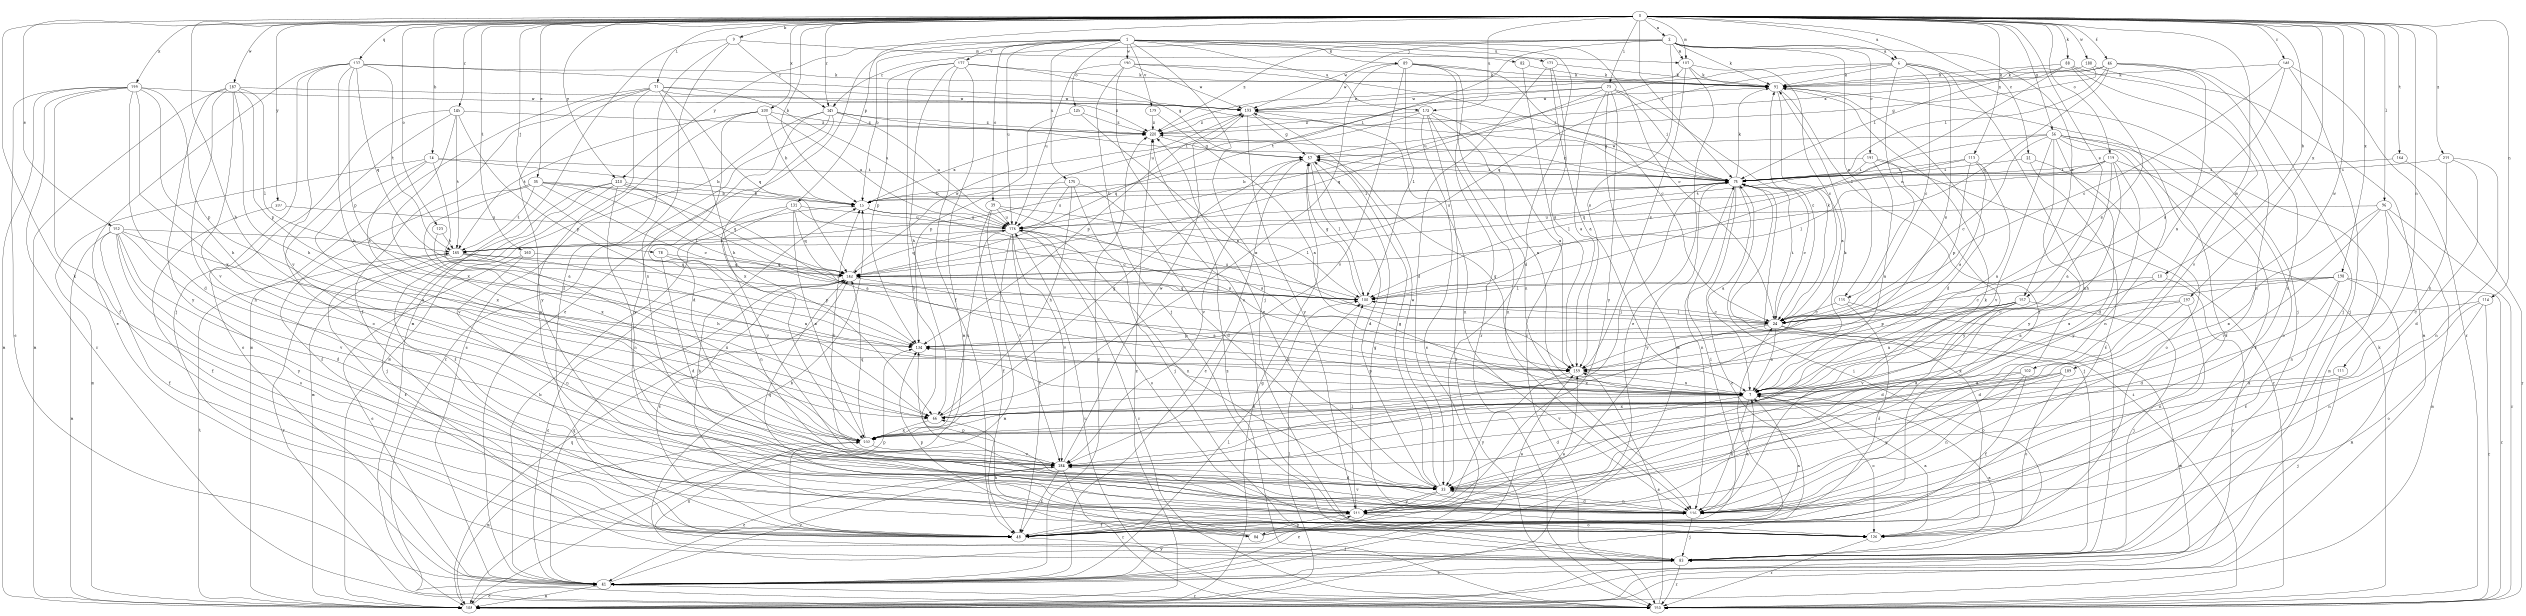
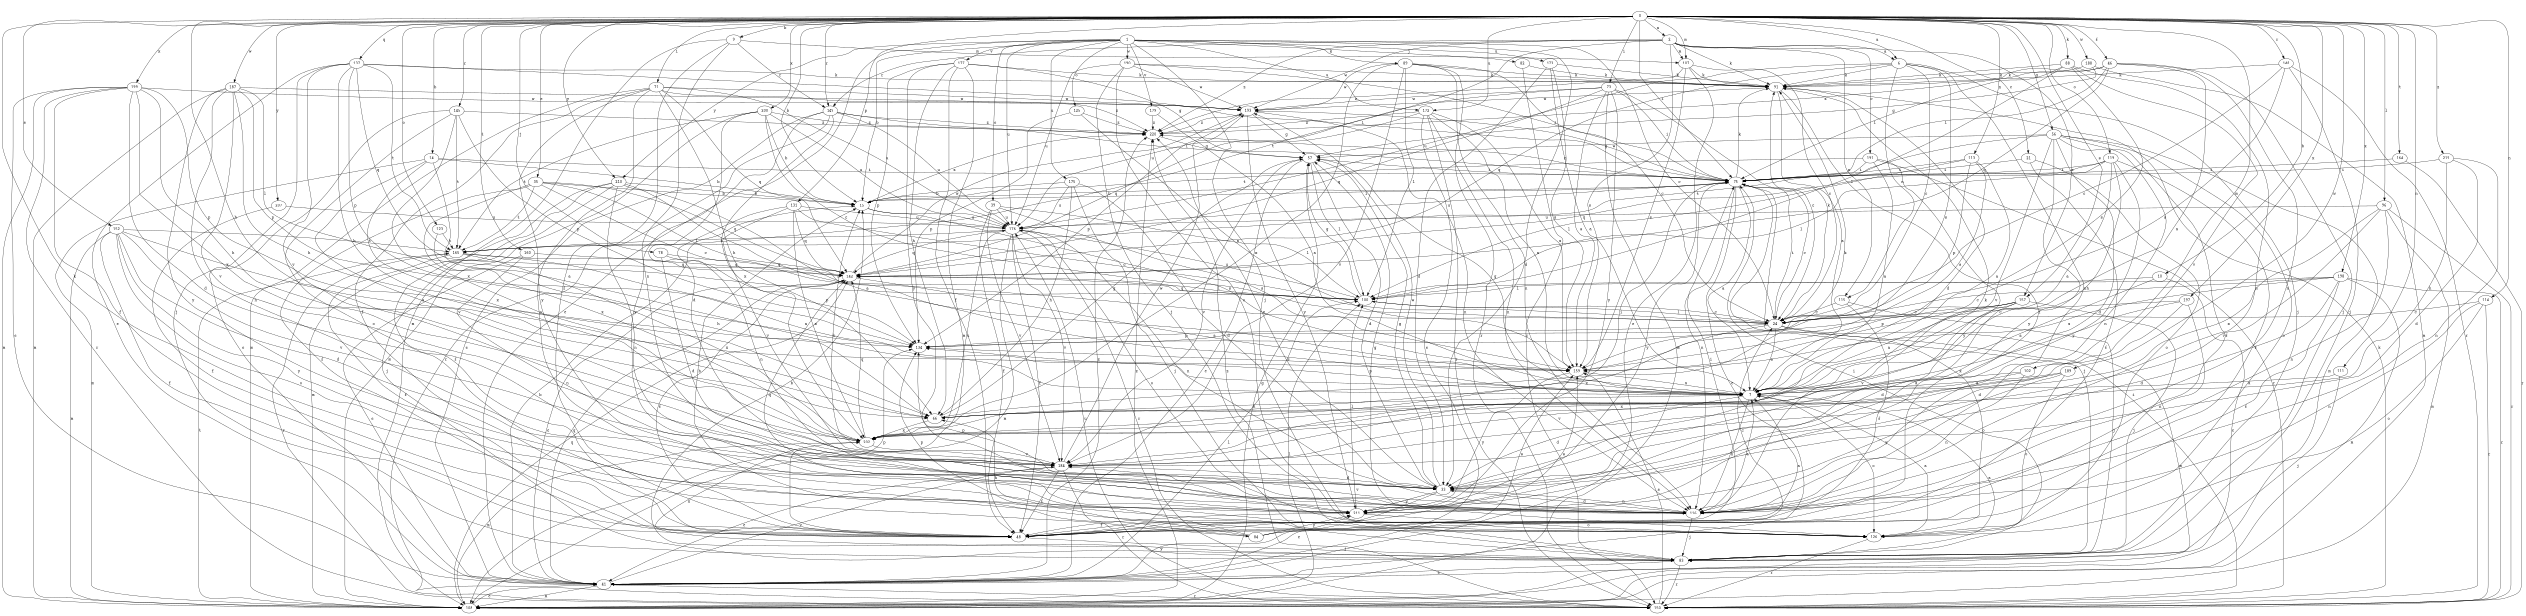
(1244, 182) -> (1244, 182)
(1930, 250) -> (1285, 299)
(1311, 520) -> (1307, 525)
(1559, 523) -> none
